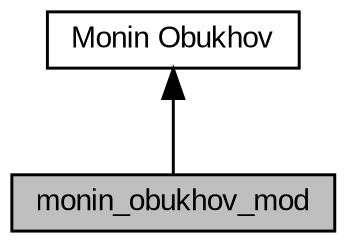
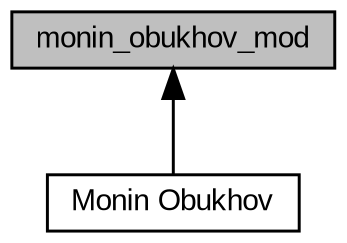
(173, 137) -> (173, 137)
